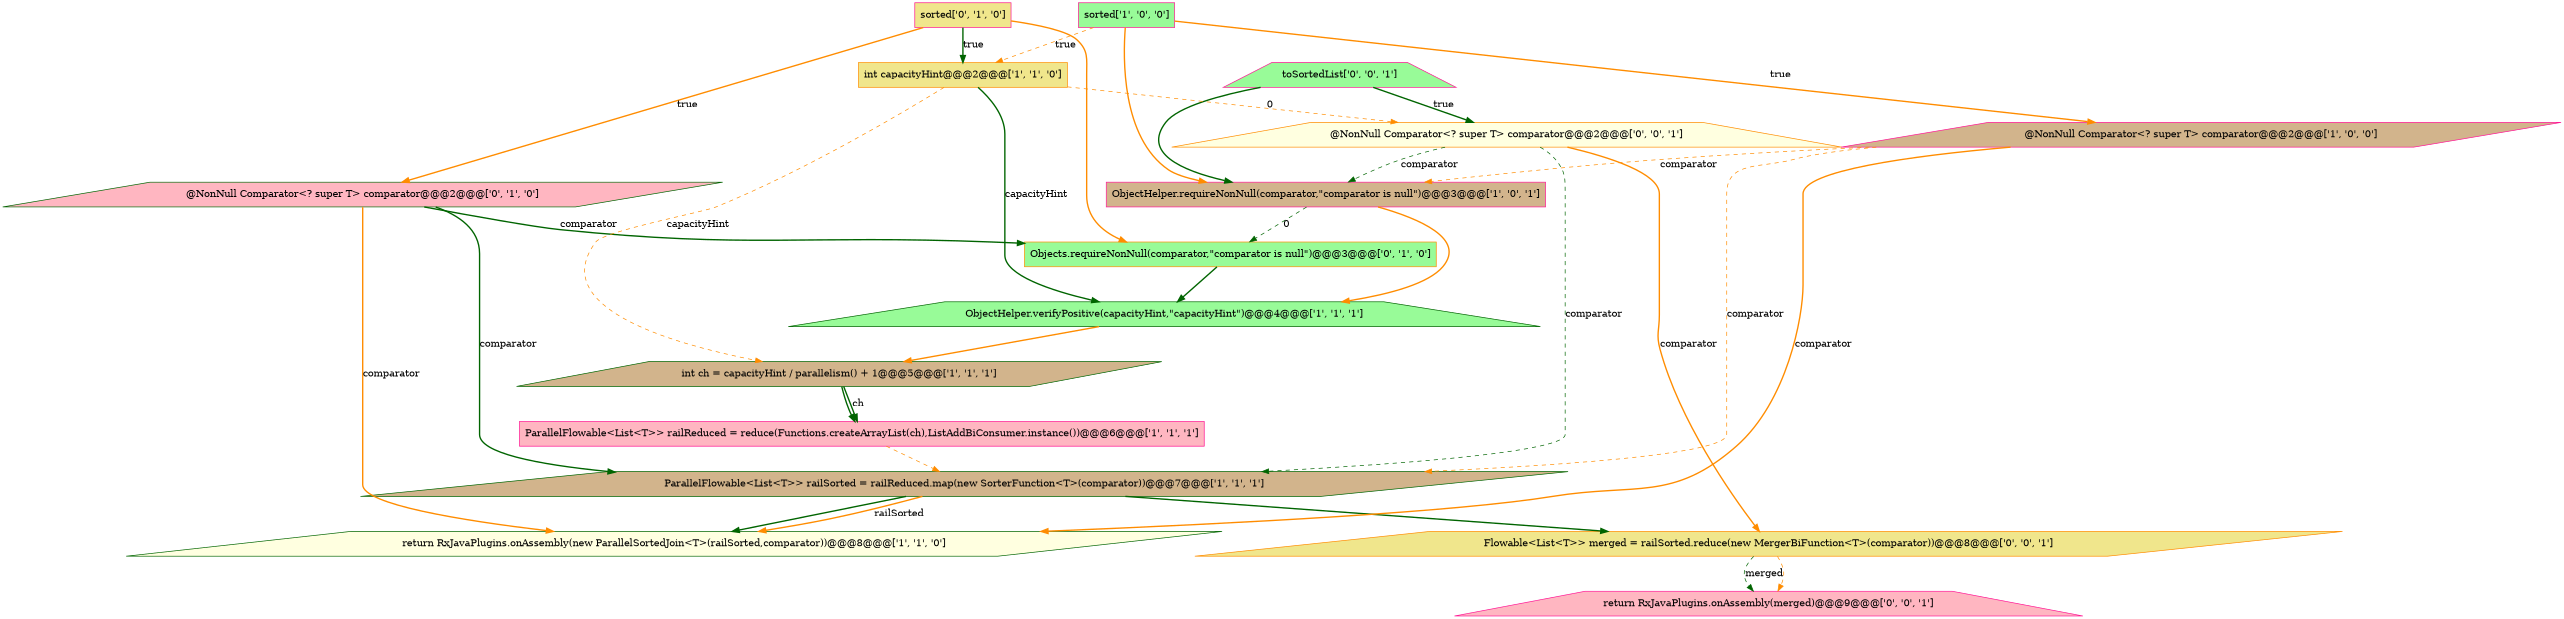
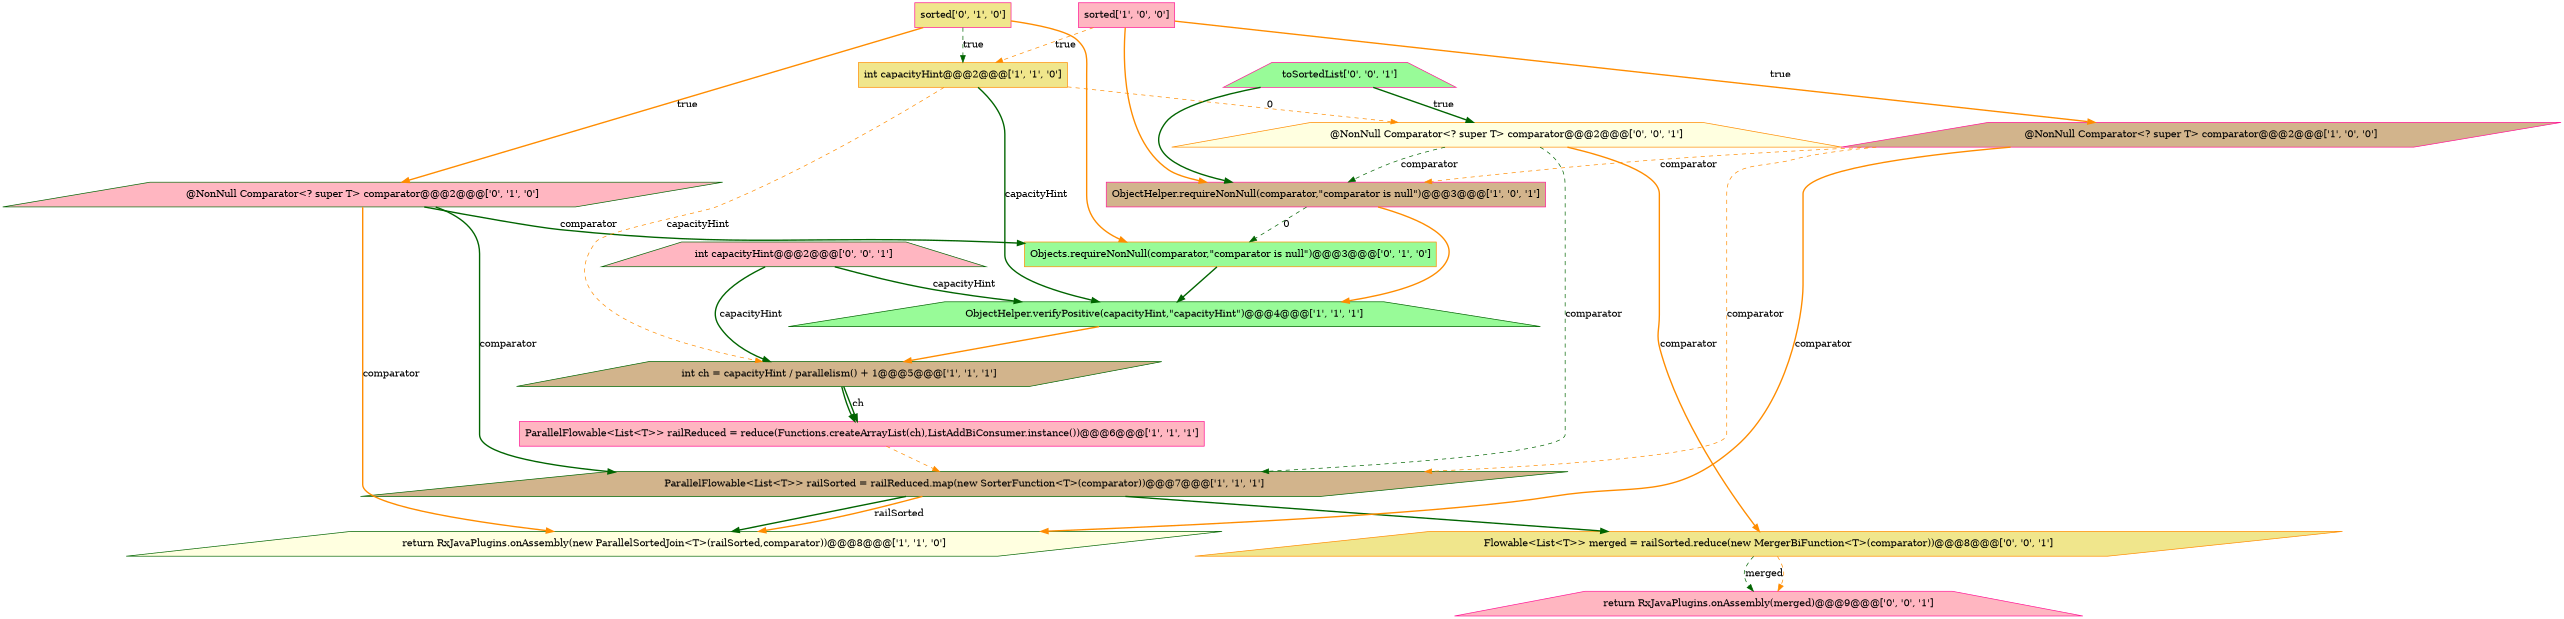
(1127, 15) -> (1127, 15)
(963, 42) -> (963, 42)
none -> (794, 254)
